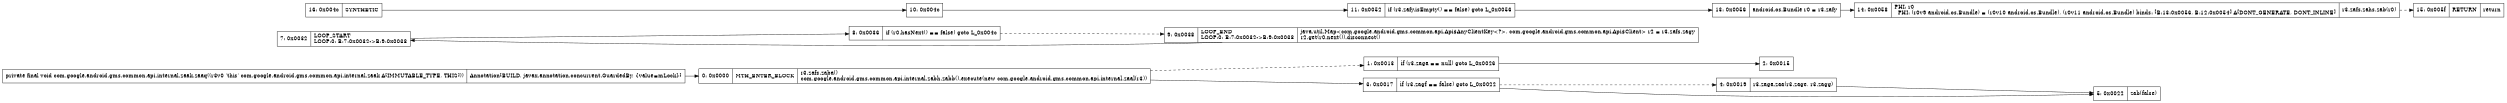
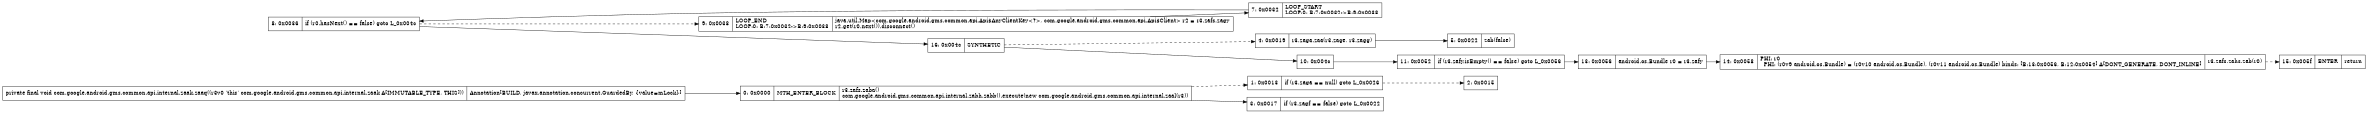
(2465, 10) -> (2328, 62)
none -> (672, 35)
(1627, 64) -> (1421, 83)
(1606, 85) -> (1128, 43)
(1795, 97) -> none
